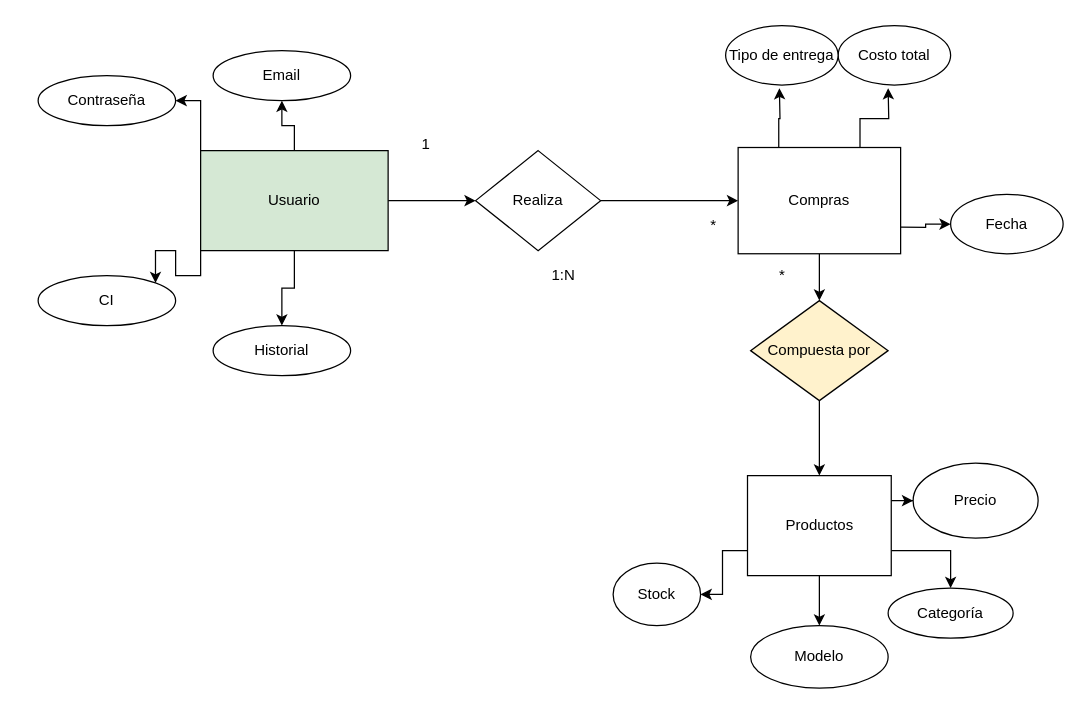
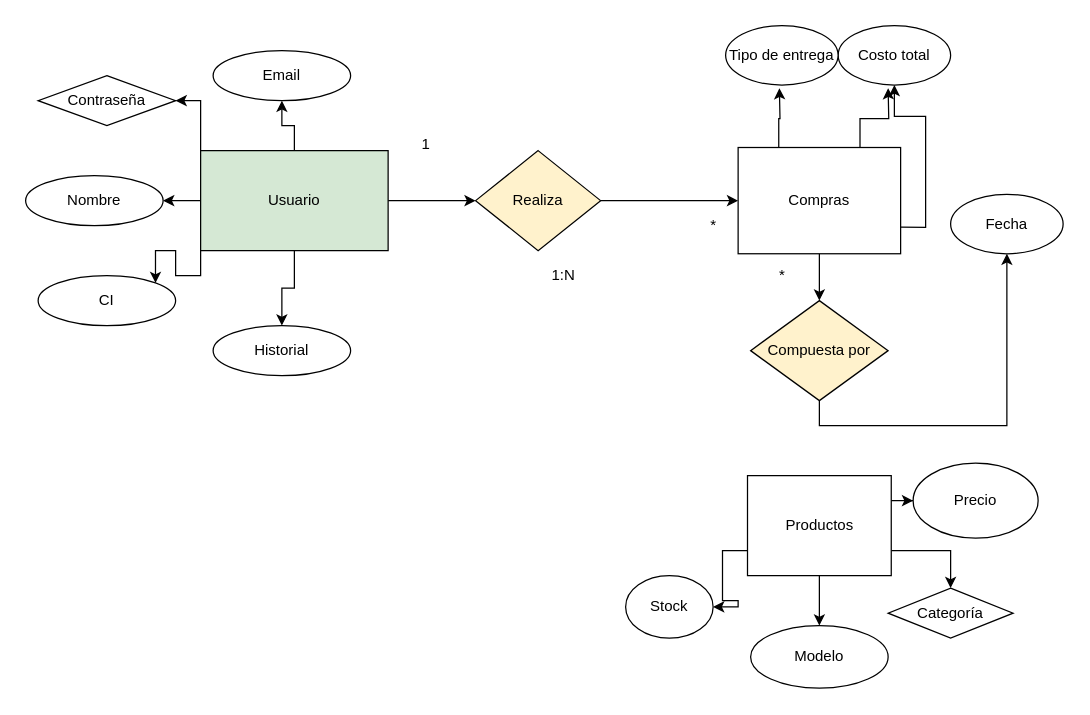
(107, 101) -> (107, 101)
none -> (94, 201)
none -> (186, 201)
(538, 201) -> (538, 201)
(933, 224) -> (926, 144)
(819, 445) -> (993, 426)
(657, 594) -> (669, 607)
(951, 613) -> (951, 613)
